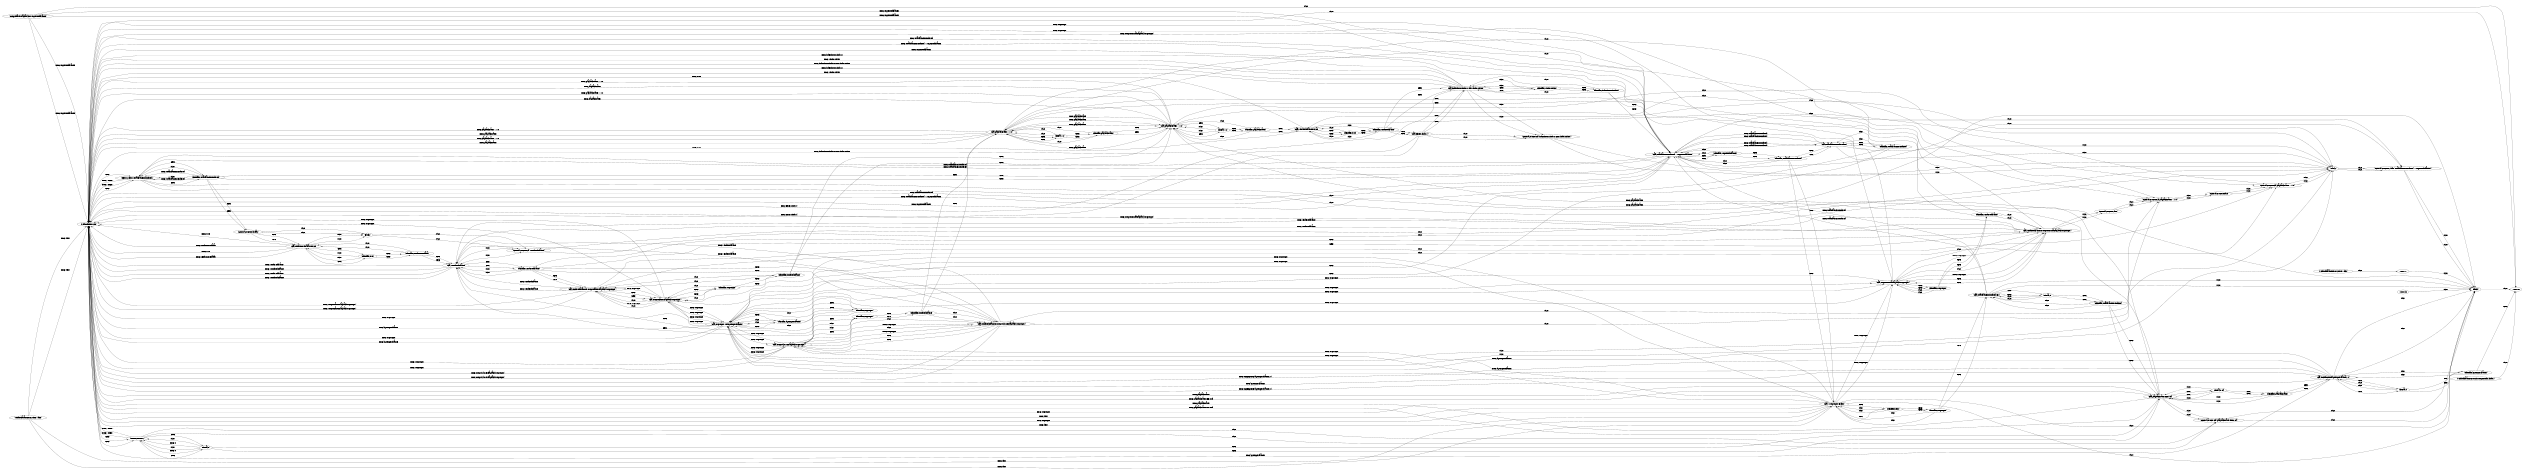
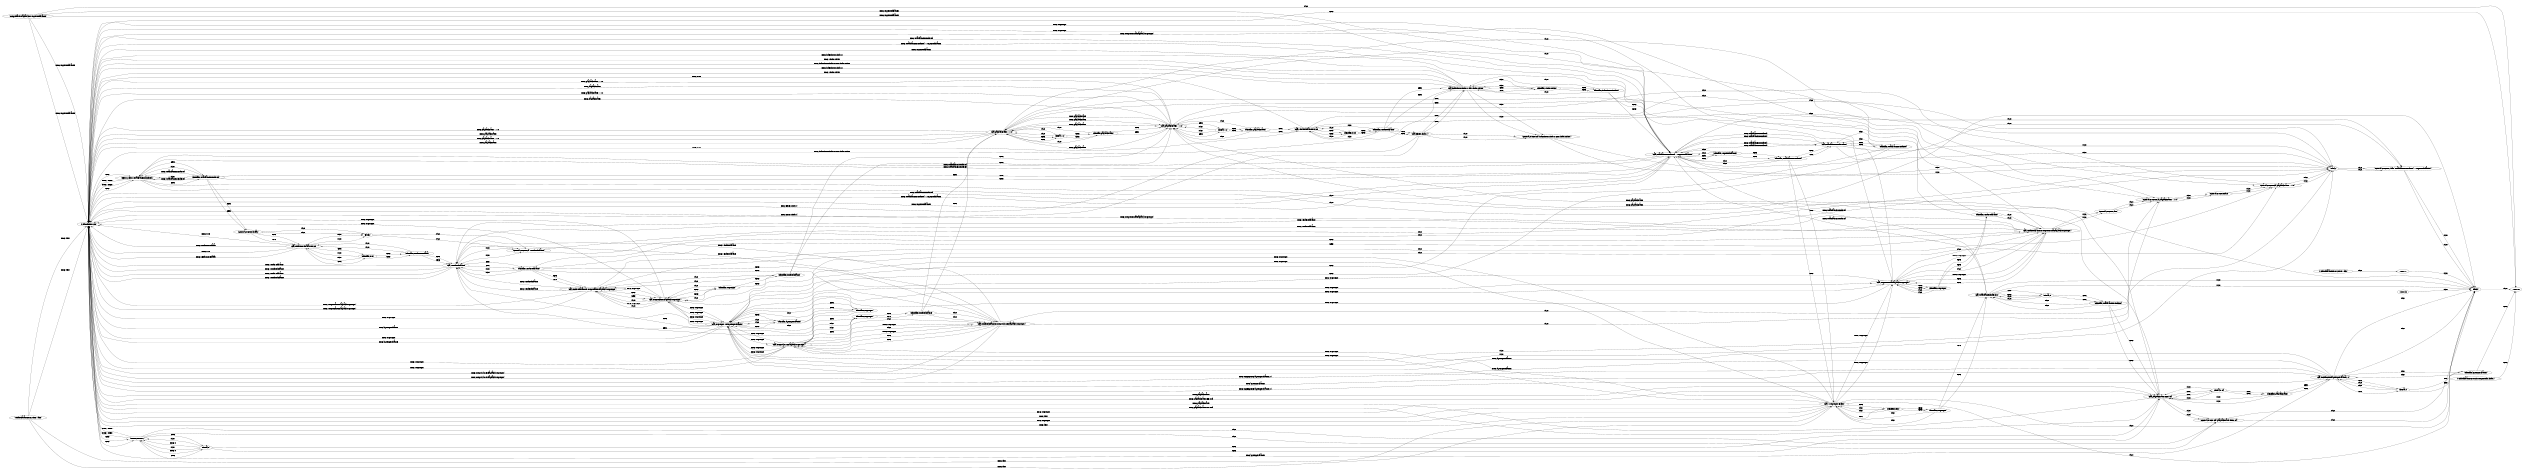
(1332, 12) -> (1332, 12)
(1987, 295) -> (1987, 295)
(2506, 363) -> (2506, 363)
